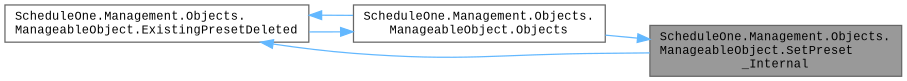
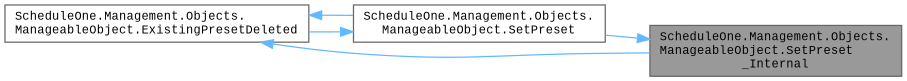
(479, 24) -> (479, 24)
